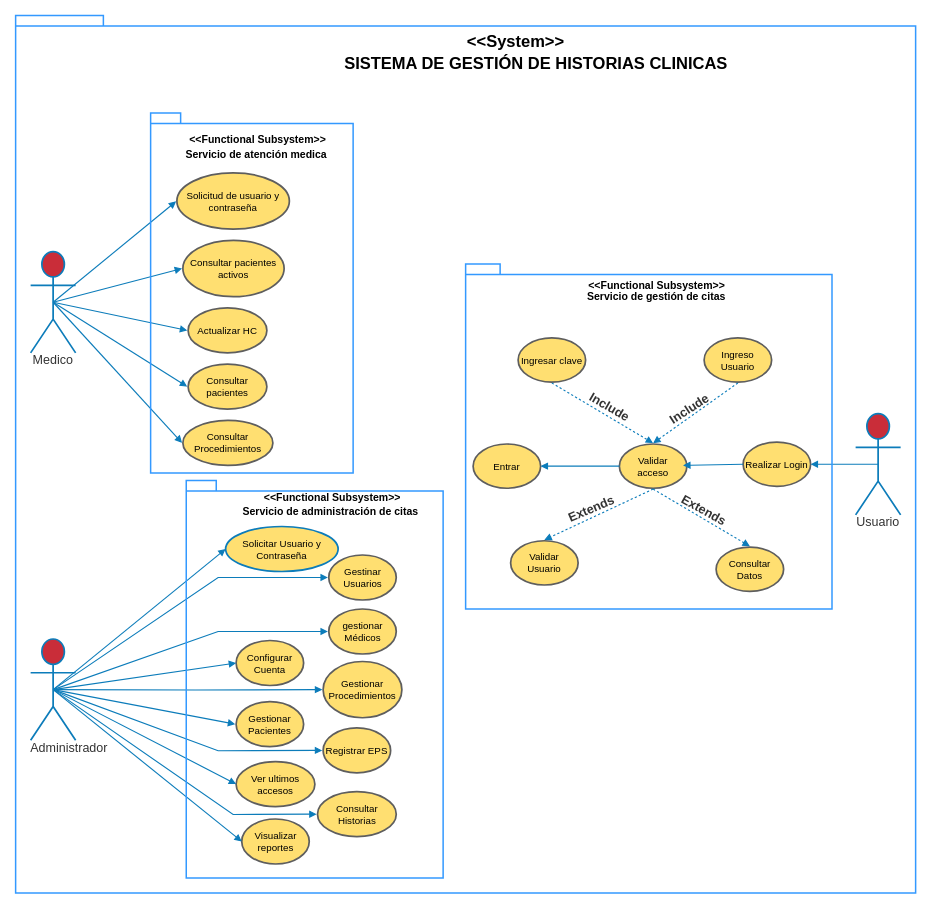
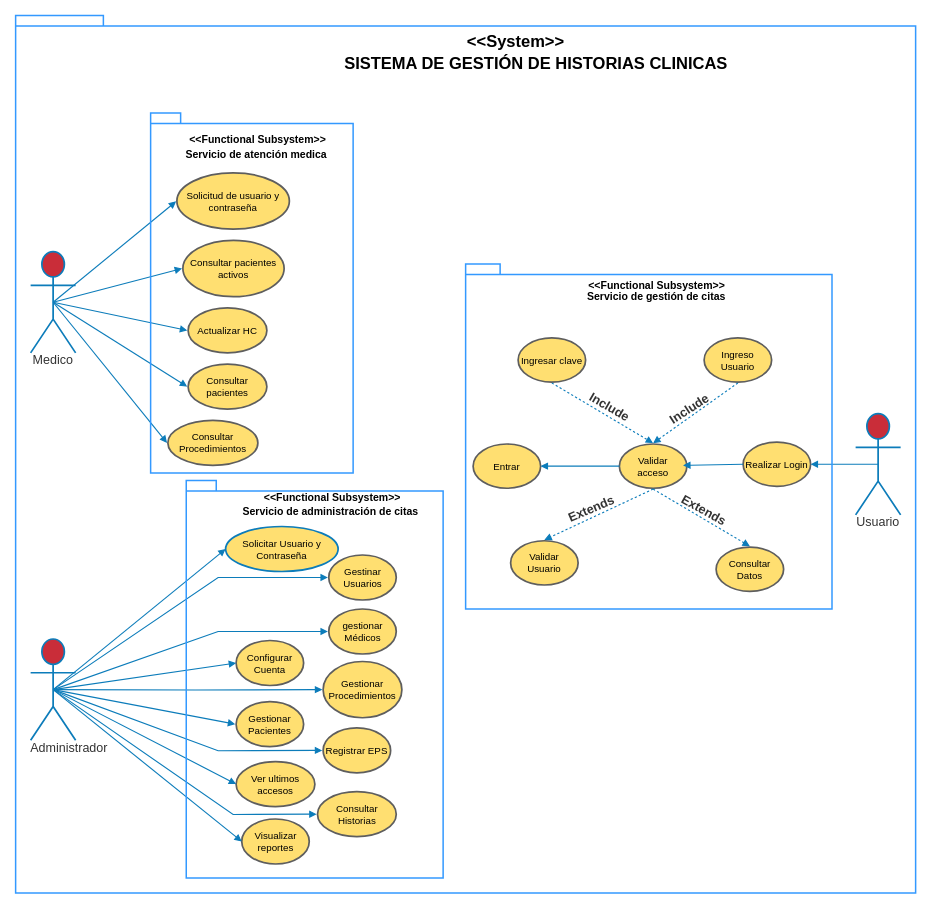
(228, 443) -> (213, 443)
